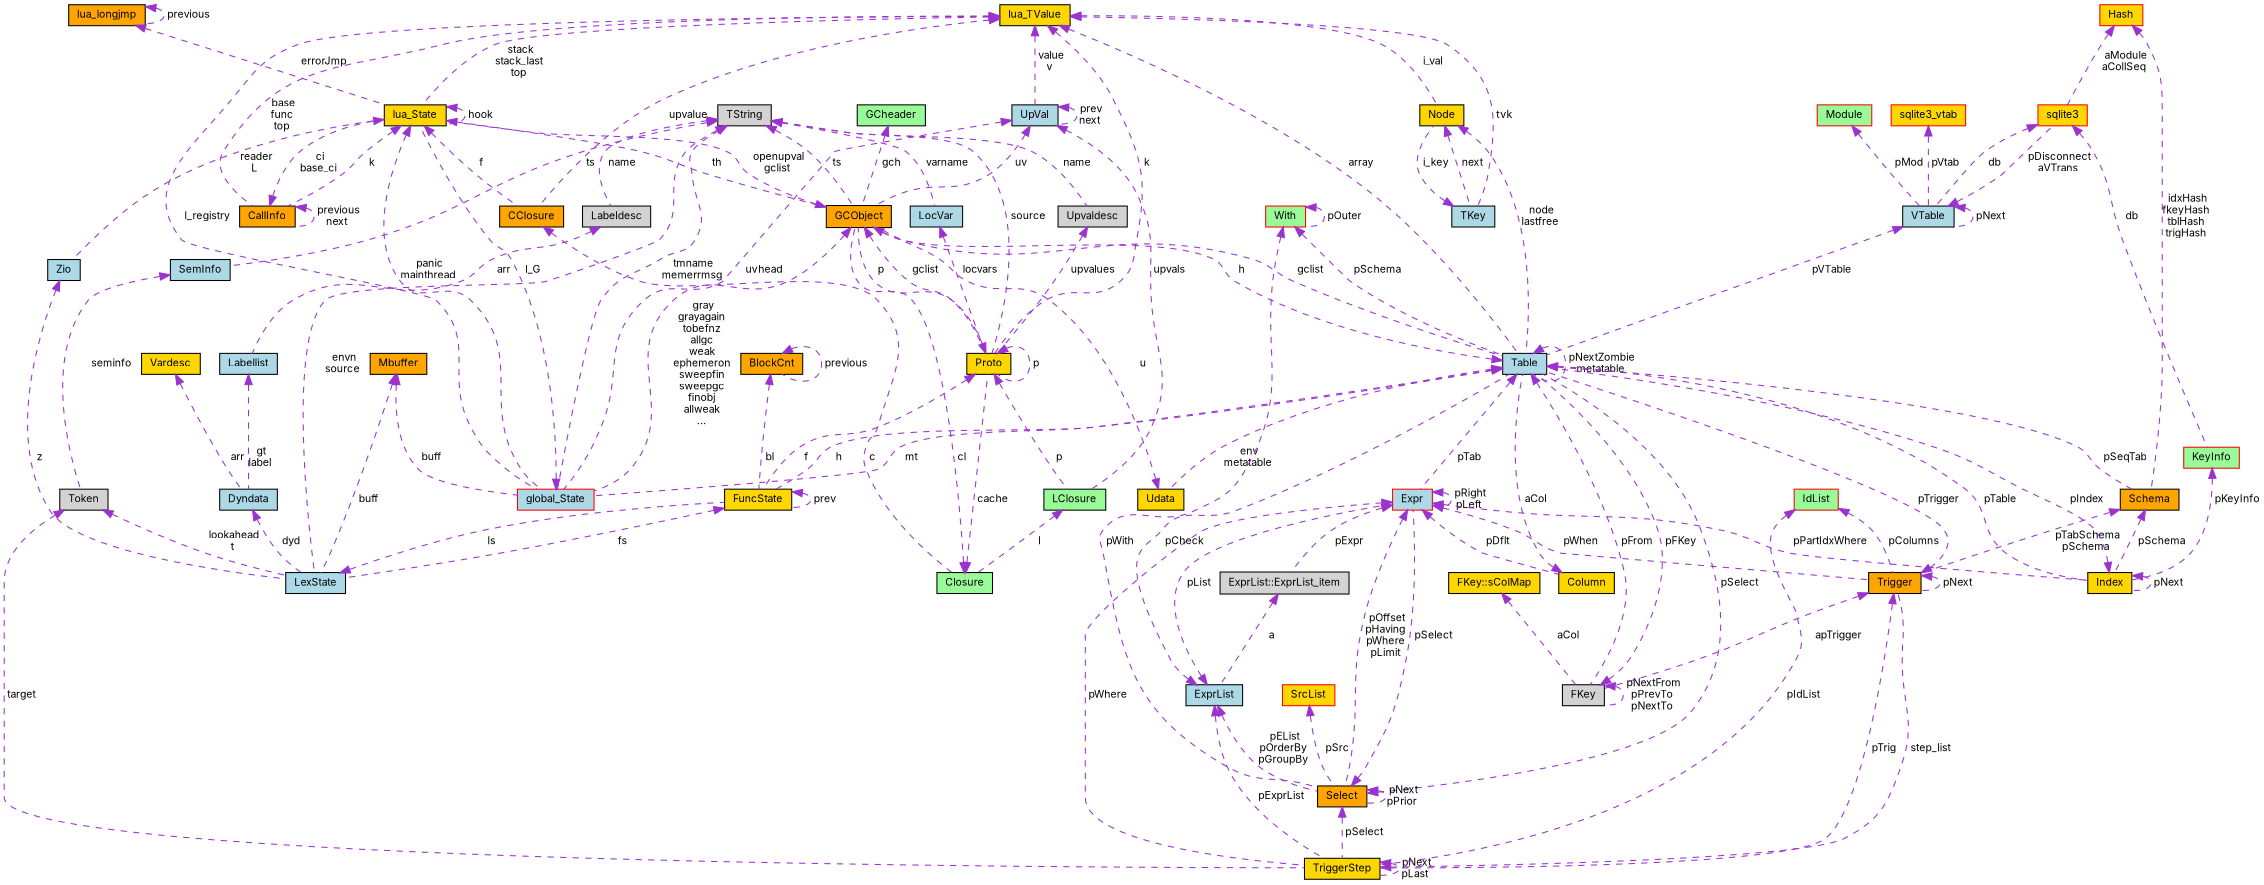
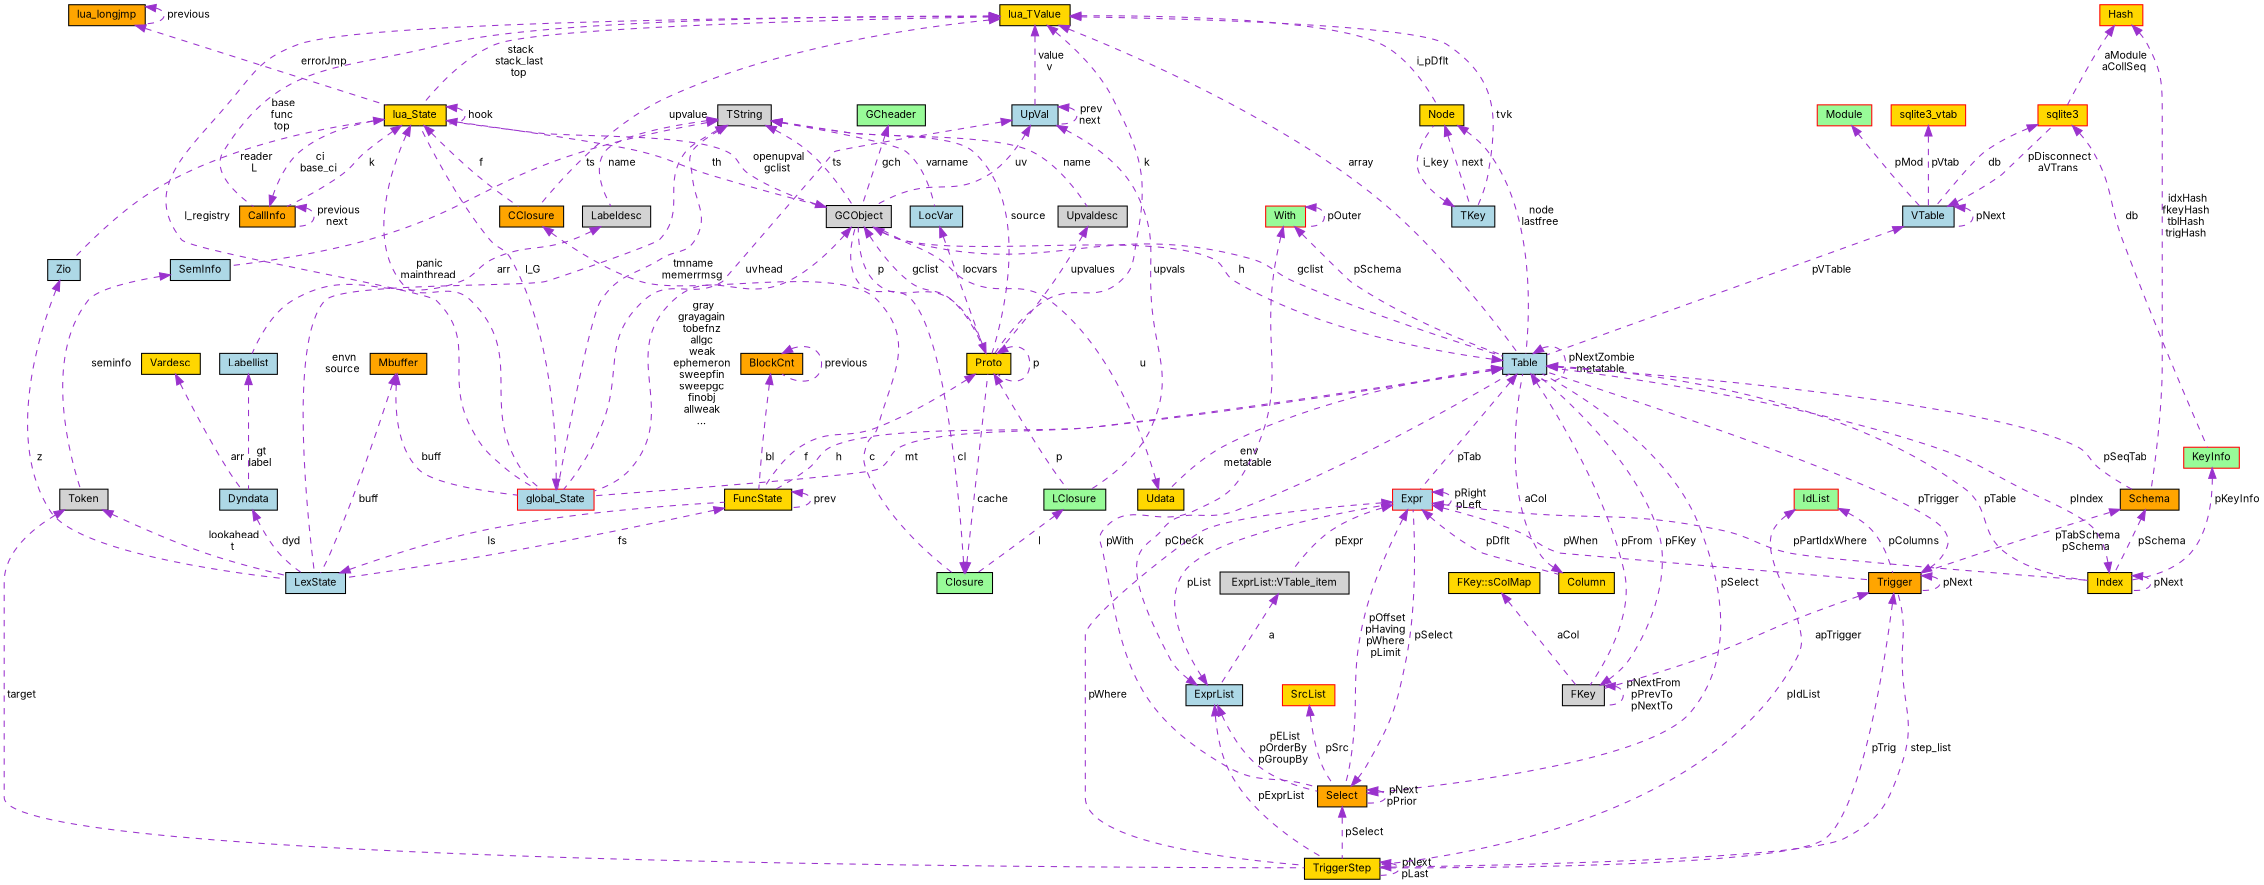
(1431, 62) -> (1431, 62)
(859, 217) -> (859, 217)
(1285, 583) -> (1285, 583)
